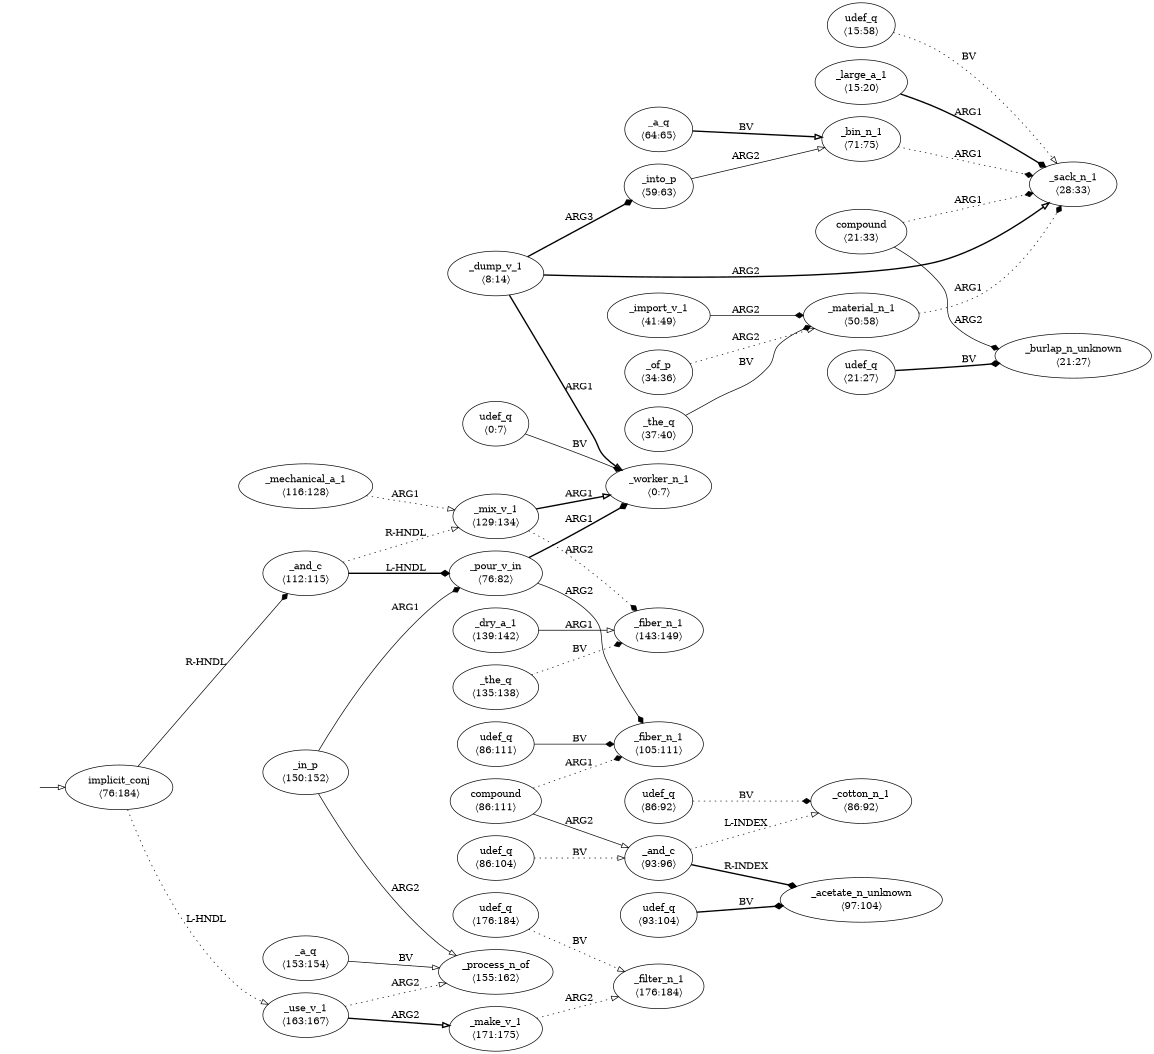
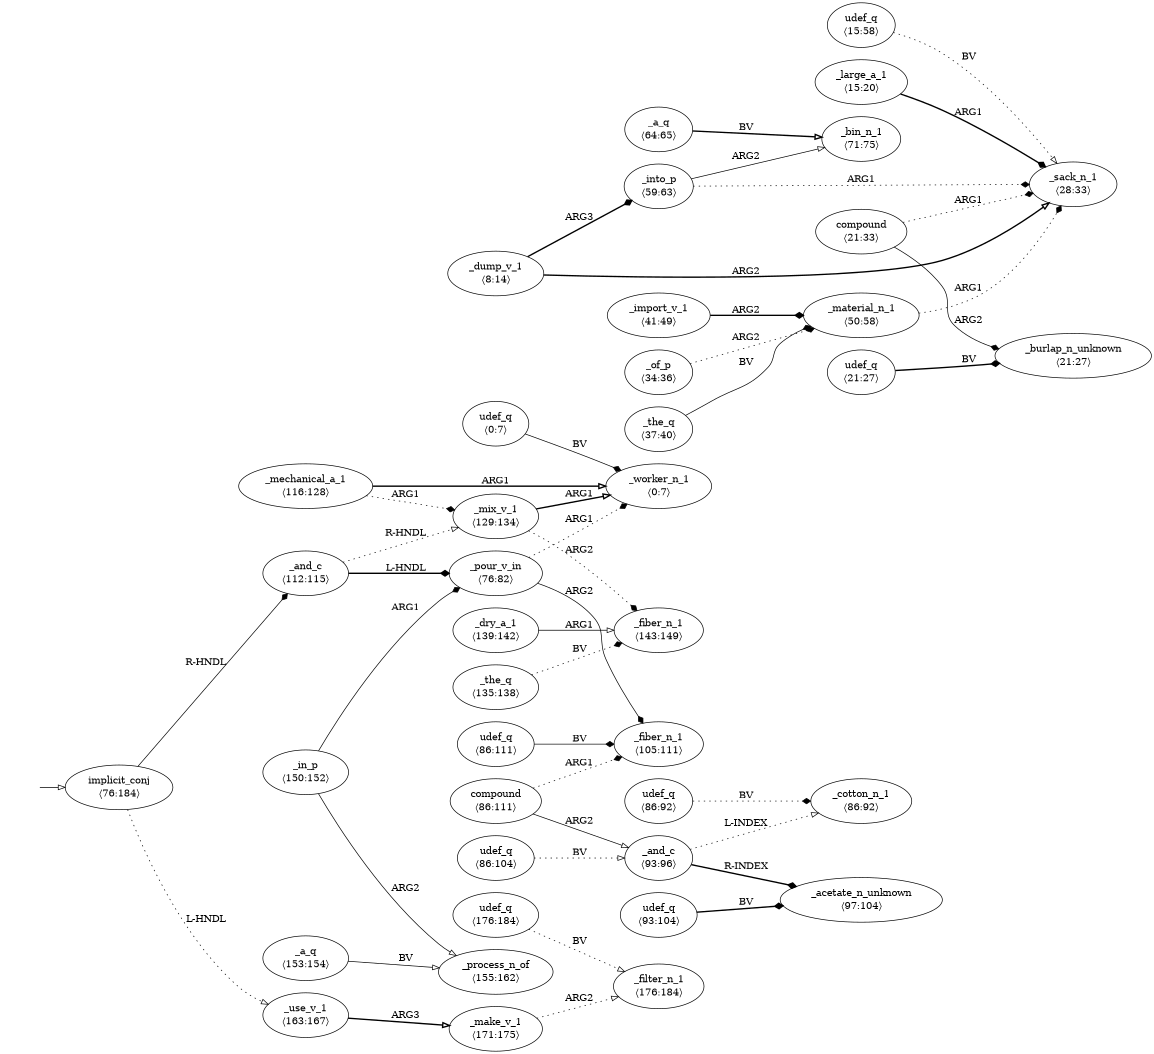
(961, 160) -> (857, 185)
(753, 315) -> (753, 315)
(748, 347) -> (748, 347)
(561, 382) -> (486, 486)
(406, 502) -> (406, 502)
(575, 534) -> (575, 534)
(392, 996) -> none
(406, 1015) -> (406, 1015)
